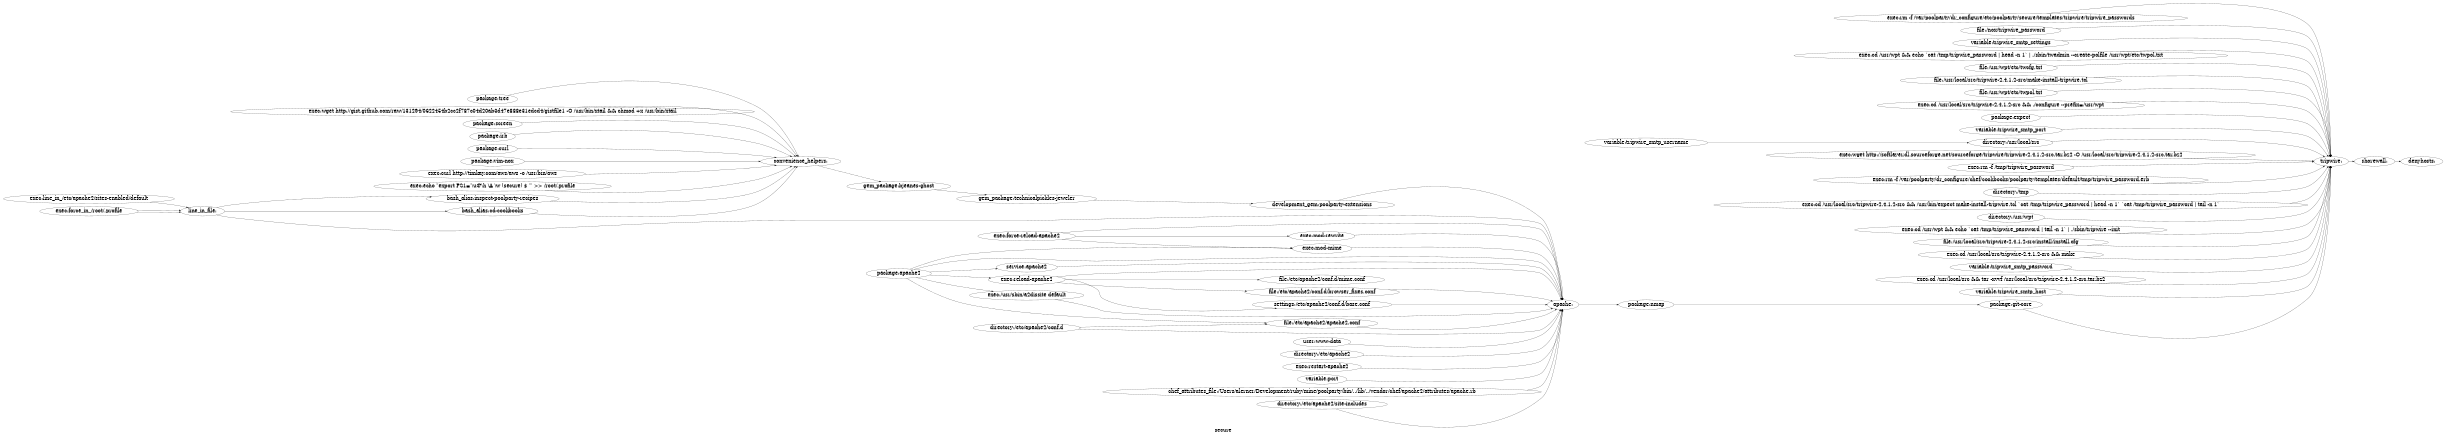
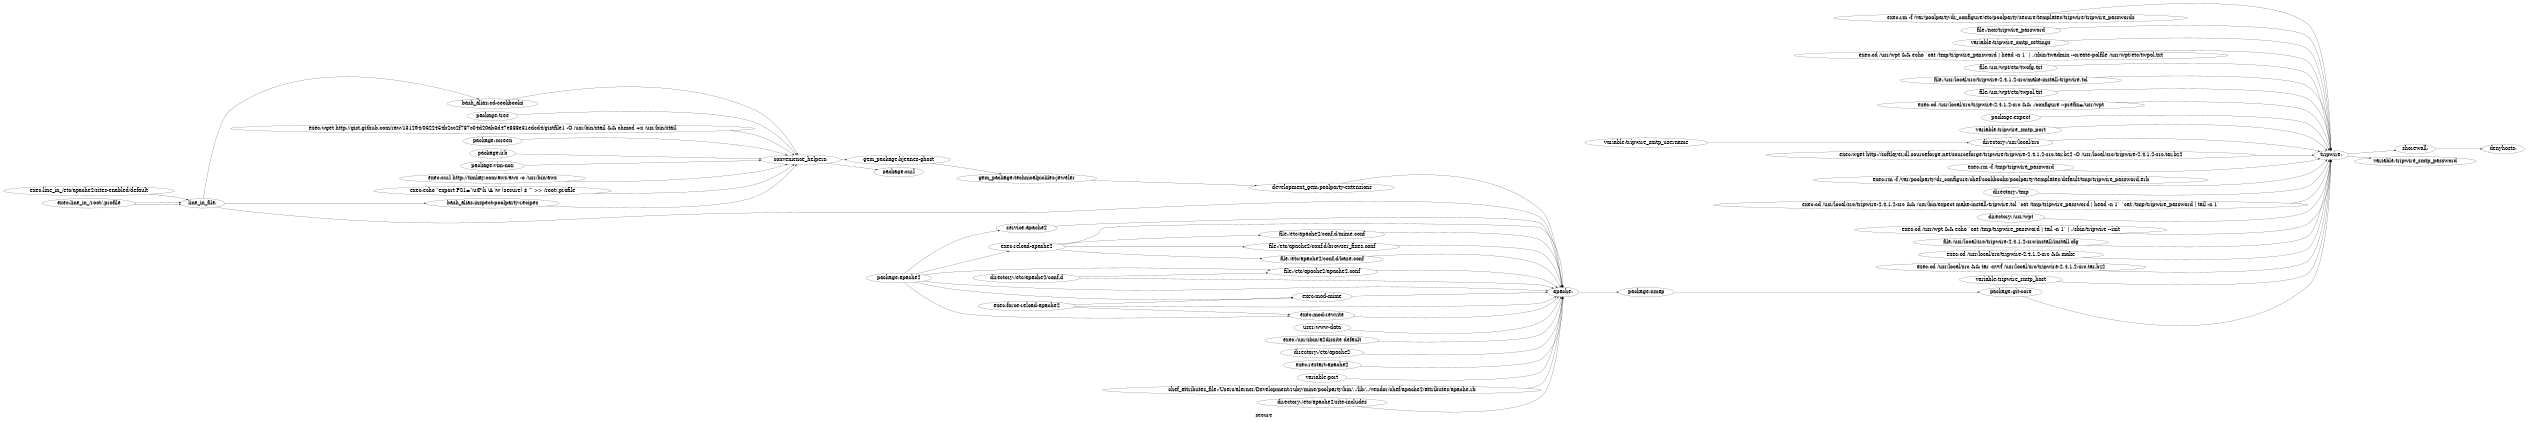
(646, 150) -> (851, 167)
(89, 211) -> (89, 203)
none -> (1487, 233)
(2235, 271) -> (2359, 157)
(954, 285) -> (1092, 318)
(1322, 305) -> (1322, 259)
